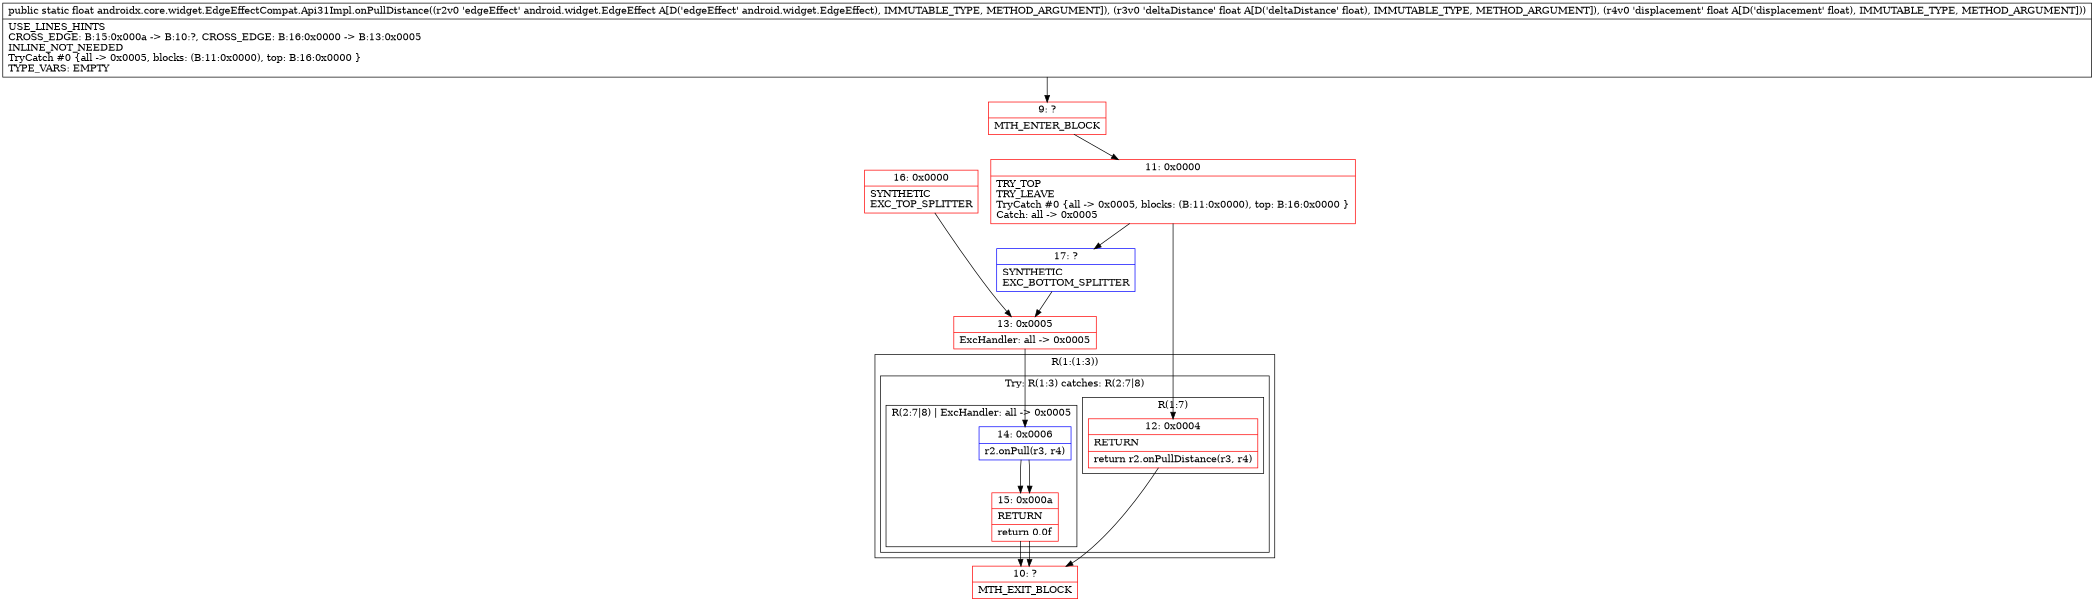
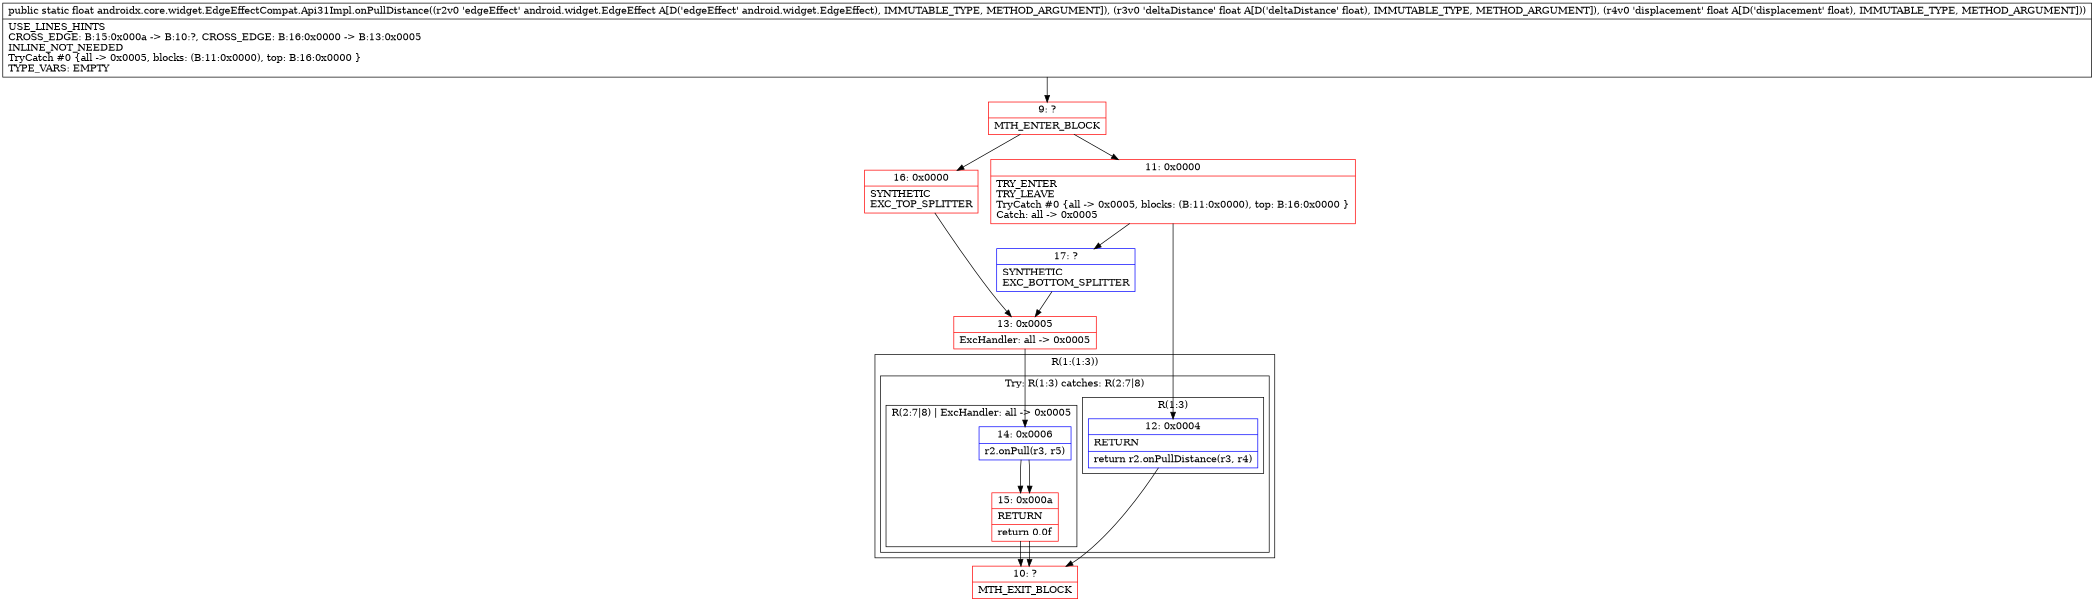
none -> (992, 151)
(1019, 184) -> (1027, 184)
(1173, 405) -> (1173, 405)
(1173, 443) -> (1173, 443)
(1025, 451) -> (1025, 451)
